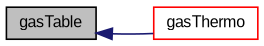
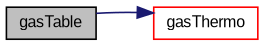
(133, 34) -> (117, 13)
